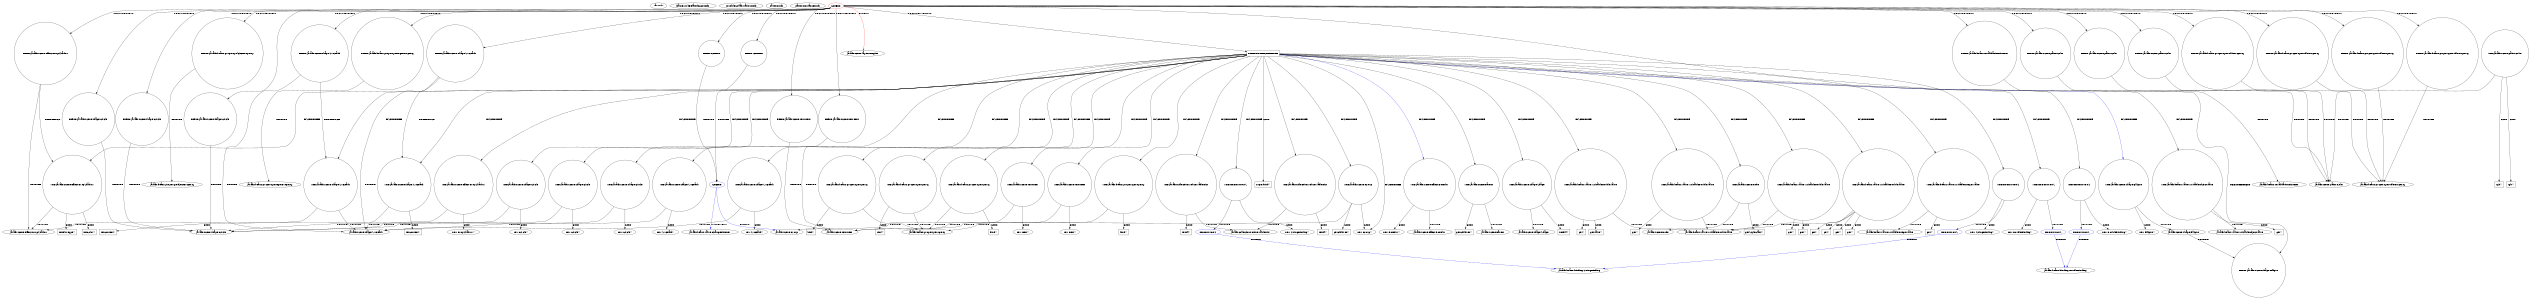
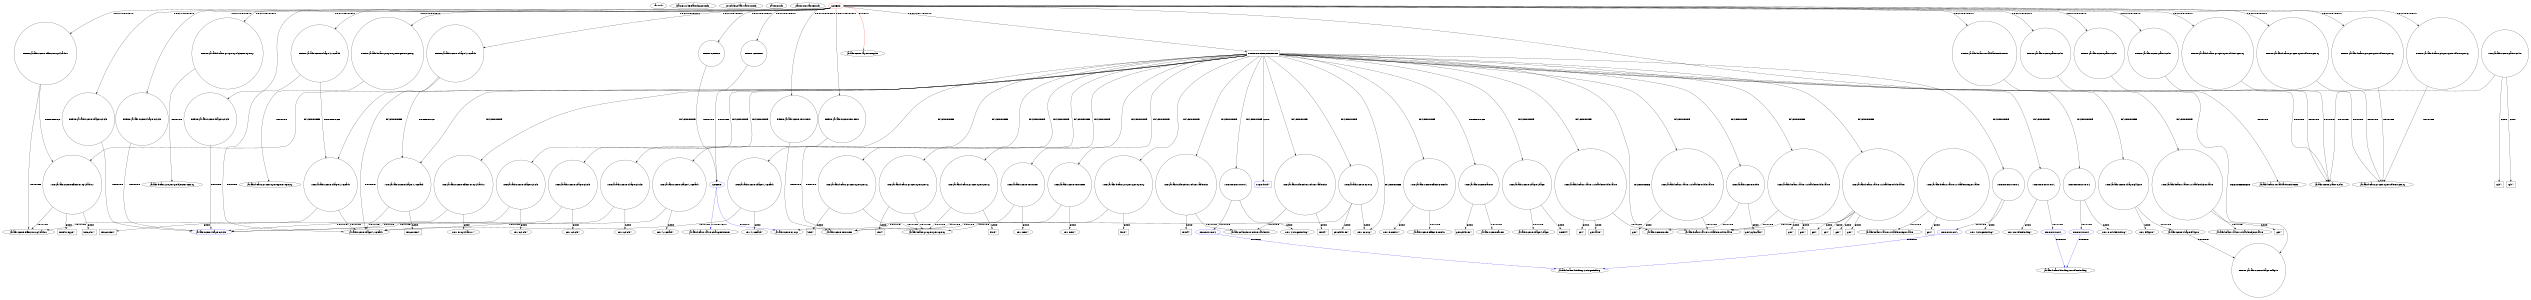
(1621, 65) -> (1516, 70)
(1723, 80) -> (1723, 80)
(1370, 81) -> (1370, 81)
(1477, 119) -> (1477, 119)
(1263, 185) -> (1263, 185)
(211, 232) -> (211, 232)
